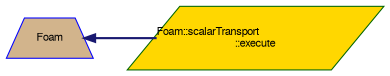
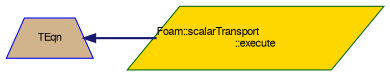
(50, 38) -> (50, 38)
